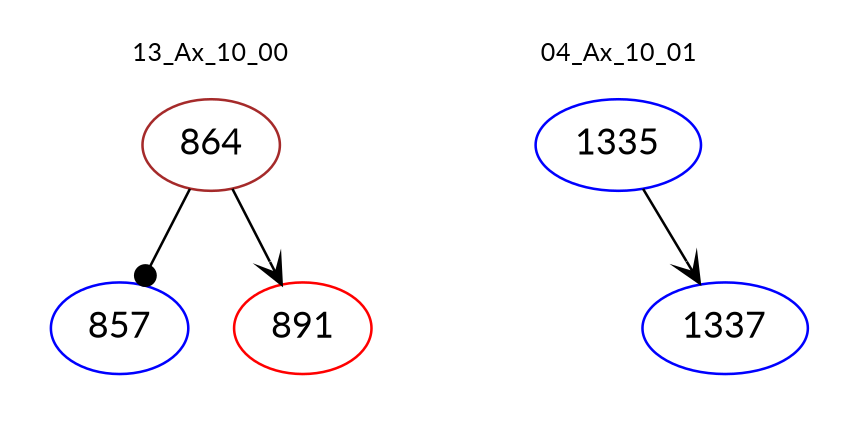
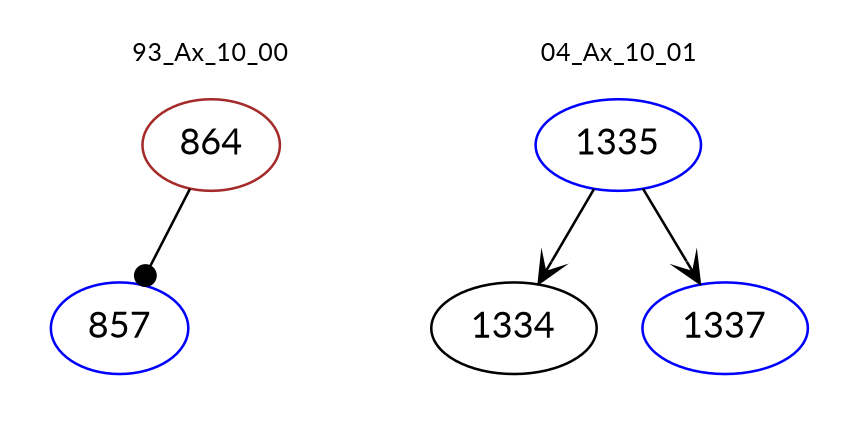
(211, 55) -> (211, 55)
(303, 328) -> none
none -> (514, 328)
